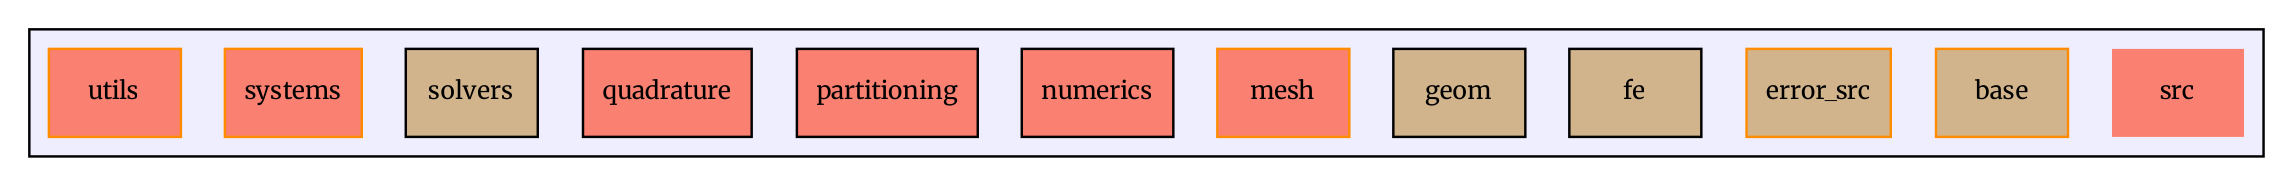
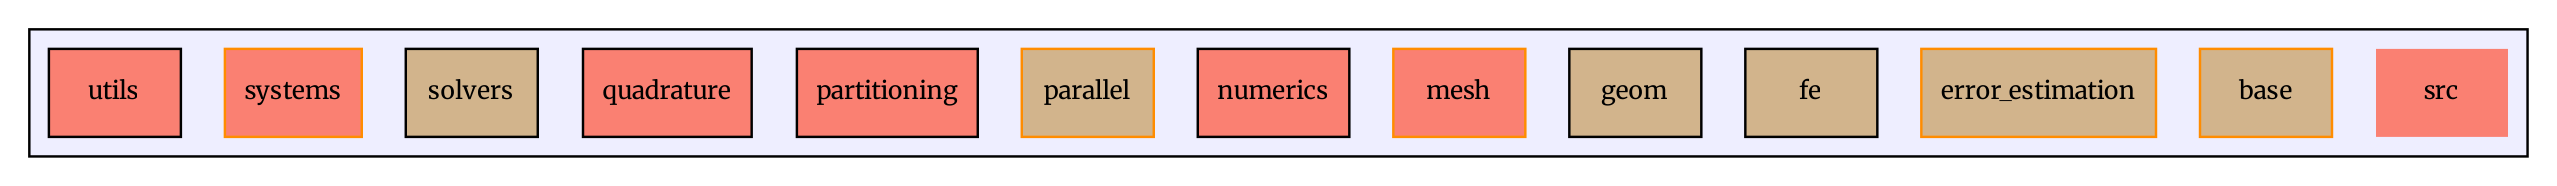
(115, 93) -> (115, 93)
none -> (1088, 93)
(1819, 93) -> (2039, 93)
